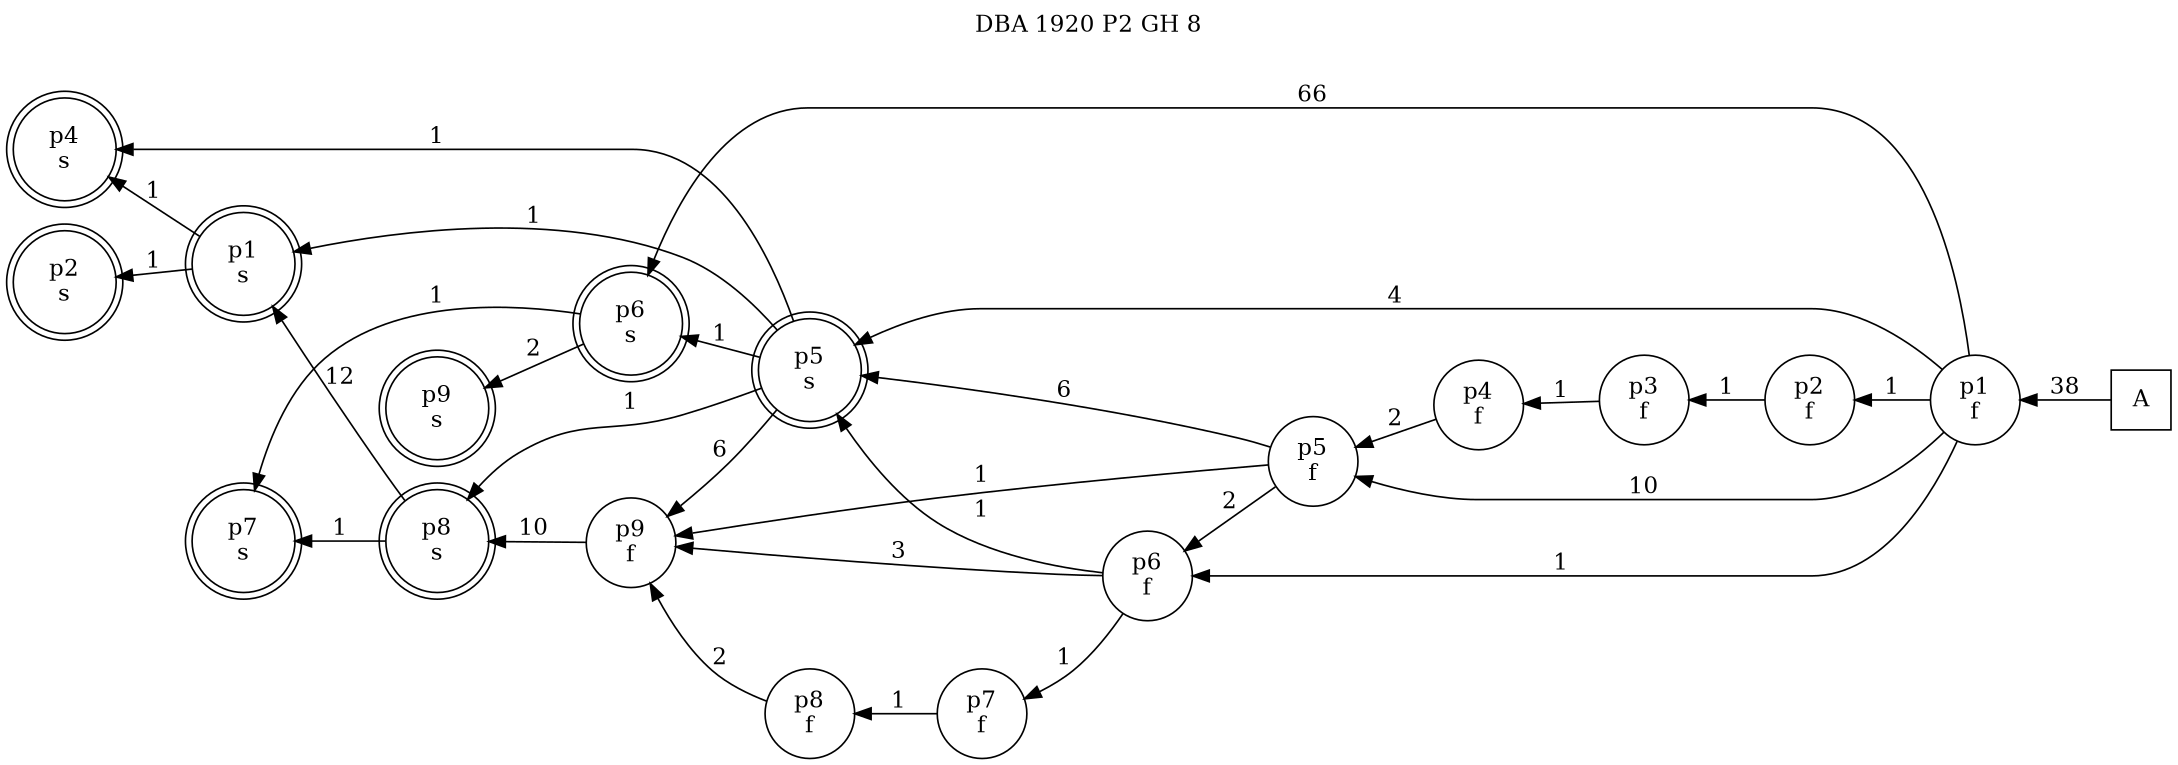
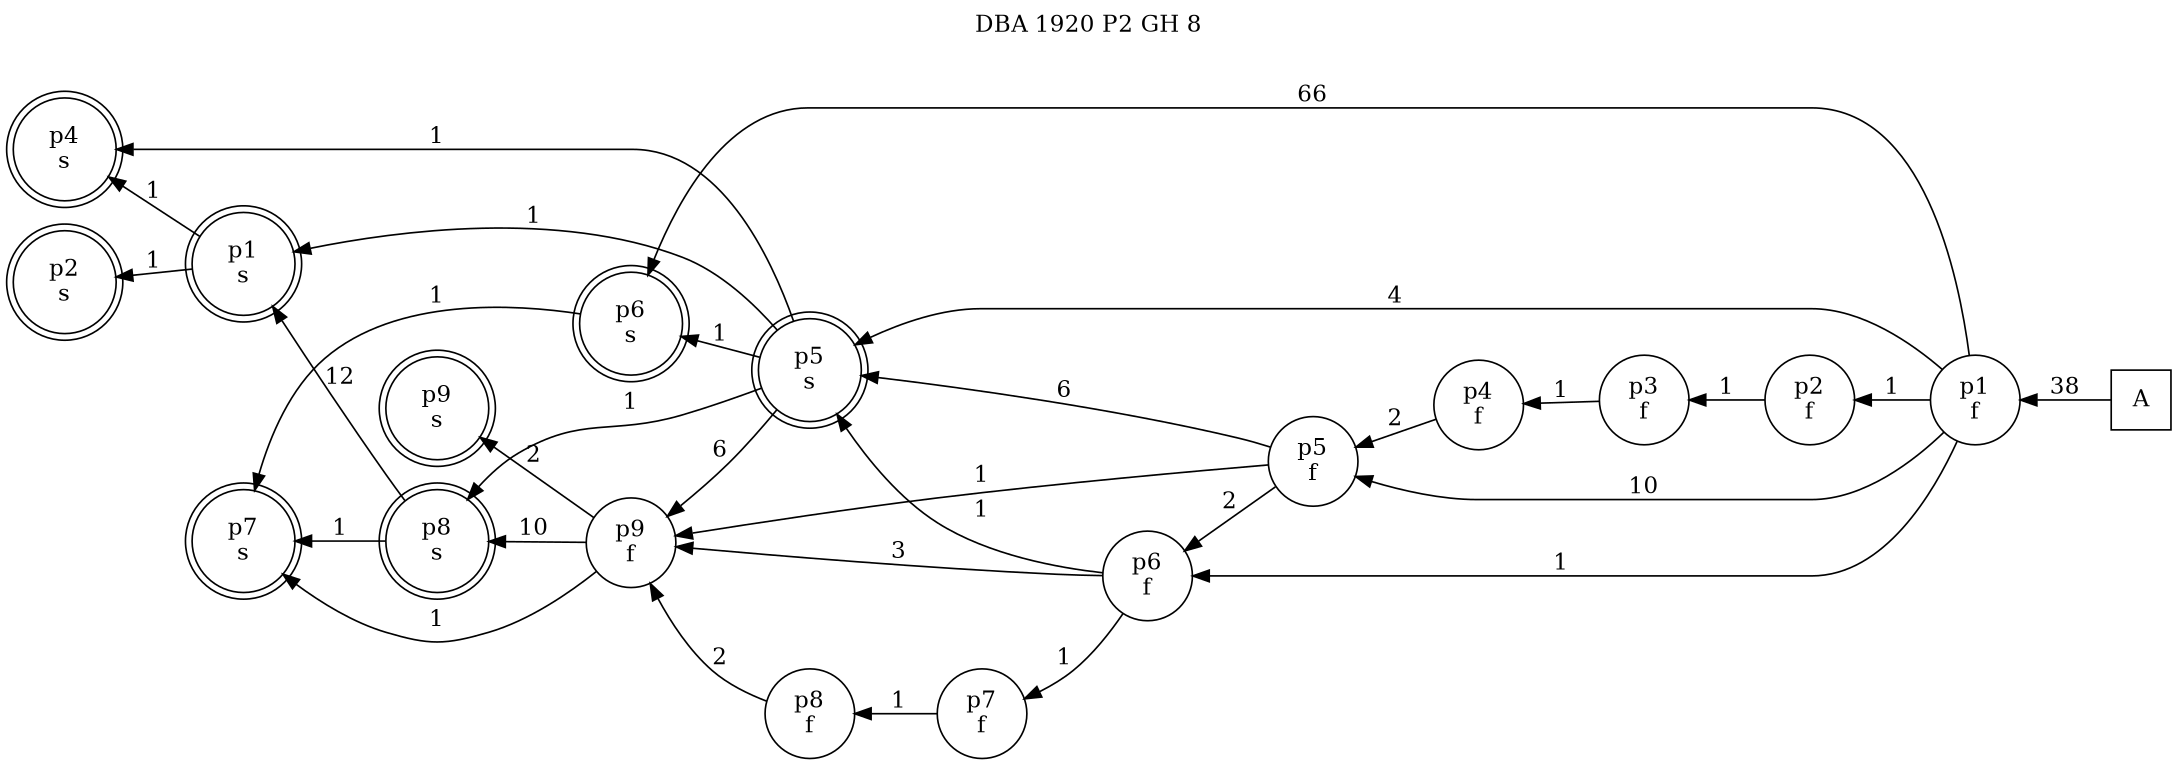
(542, 362) -> (544, 482)
none -> (448, 641)
